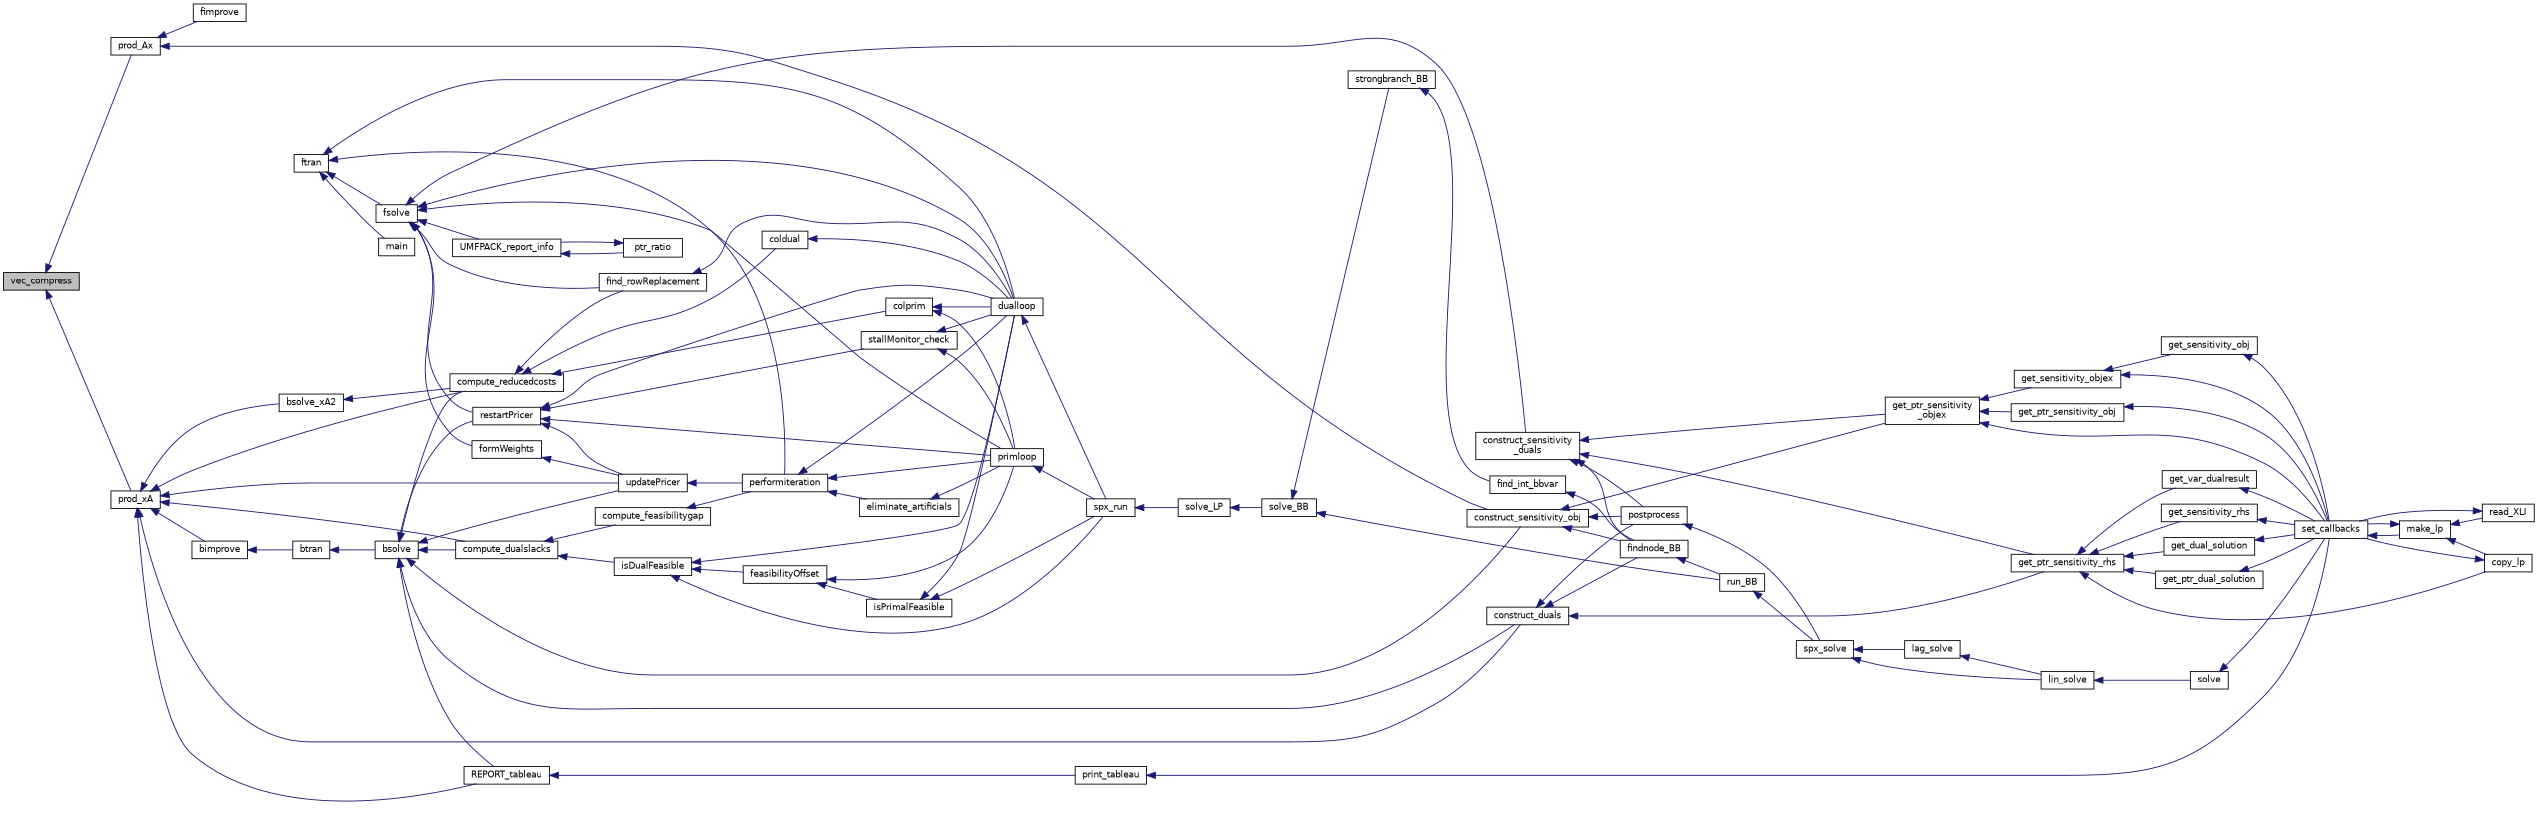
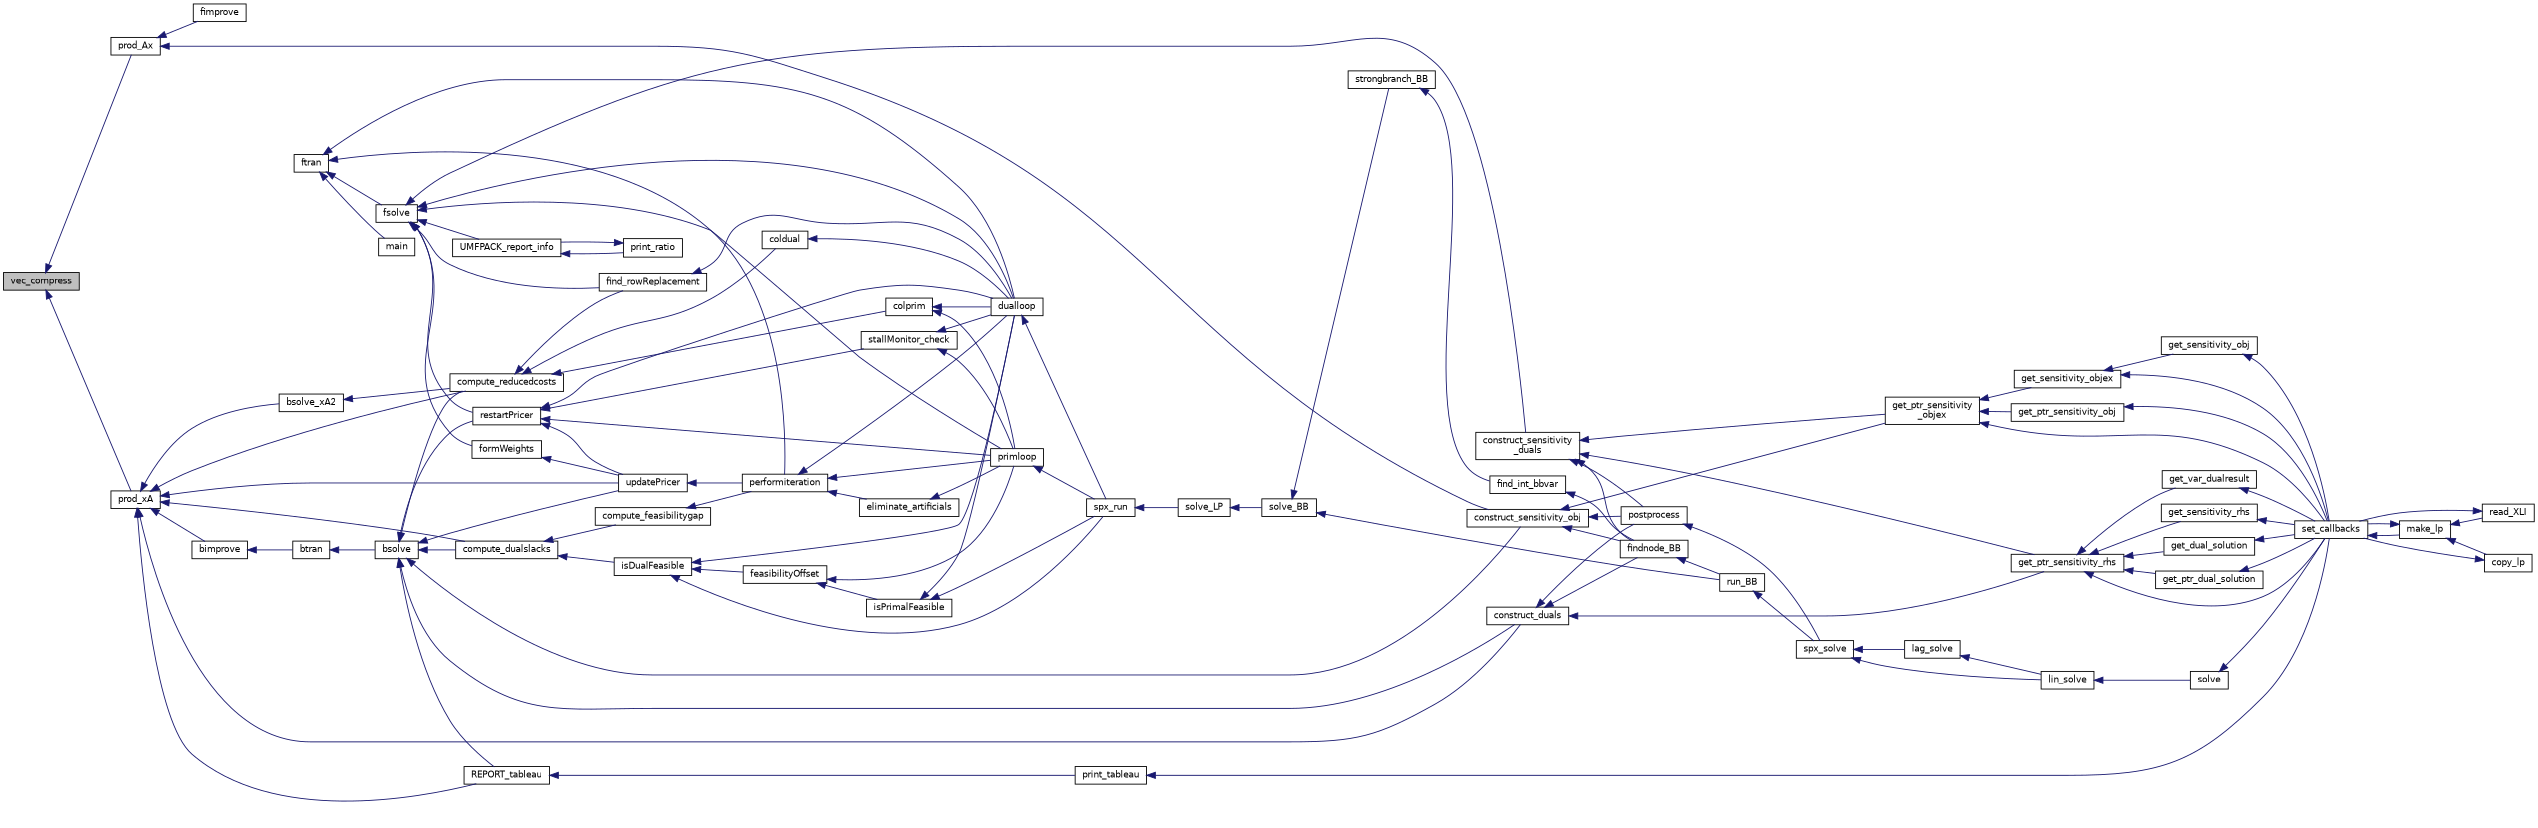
(653, 248) -> (653, 248)
(2285, 618) -> (2219, 606)
